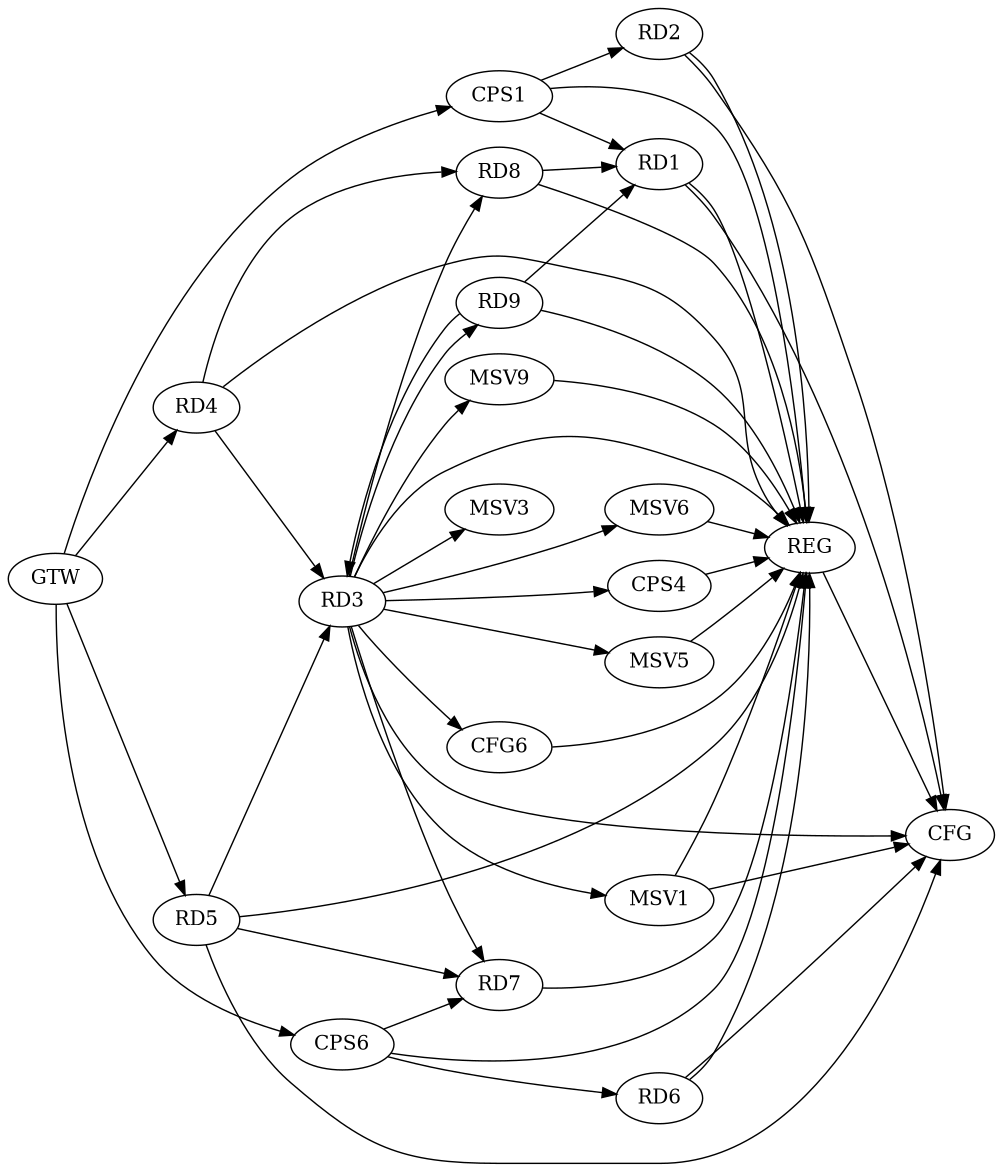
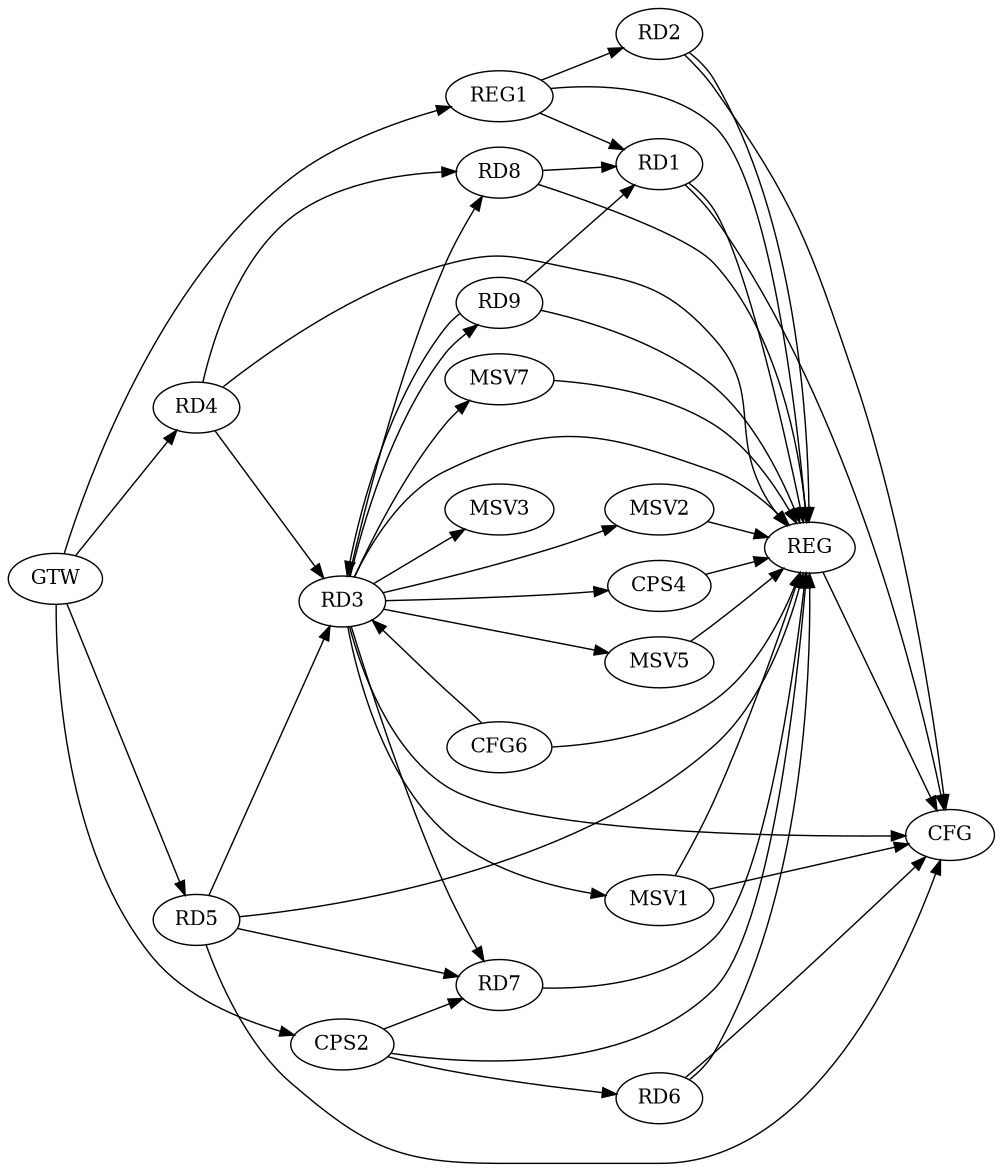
(499, 96) -> (499, 96)
(499, 379) -> (499, 379)
(659, 510) -> (659, 510)
(403, 674) -> (432, 677)
(342, 1044) -> (342, 1044)
